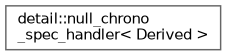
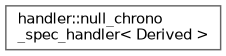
(113, 28) -> (113, 28)
